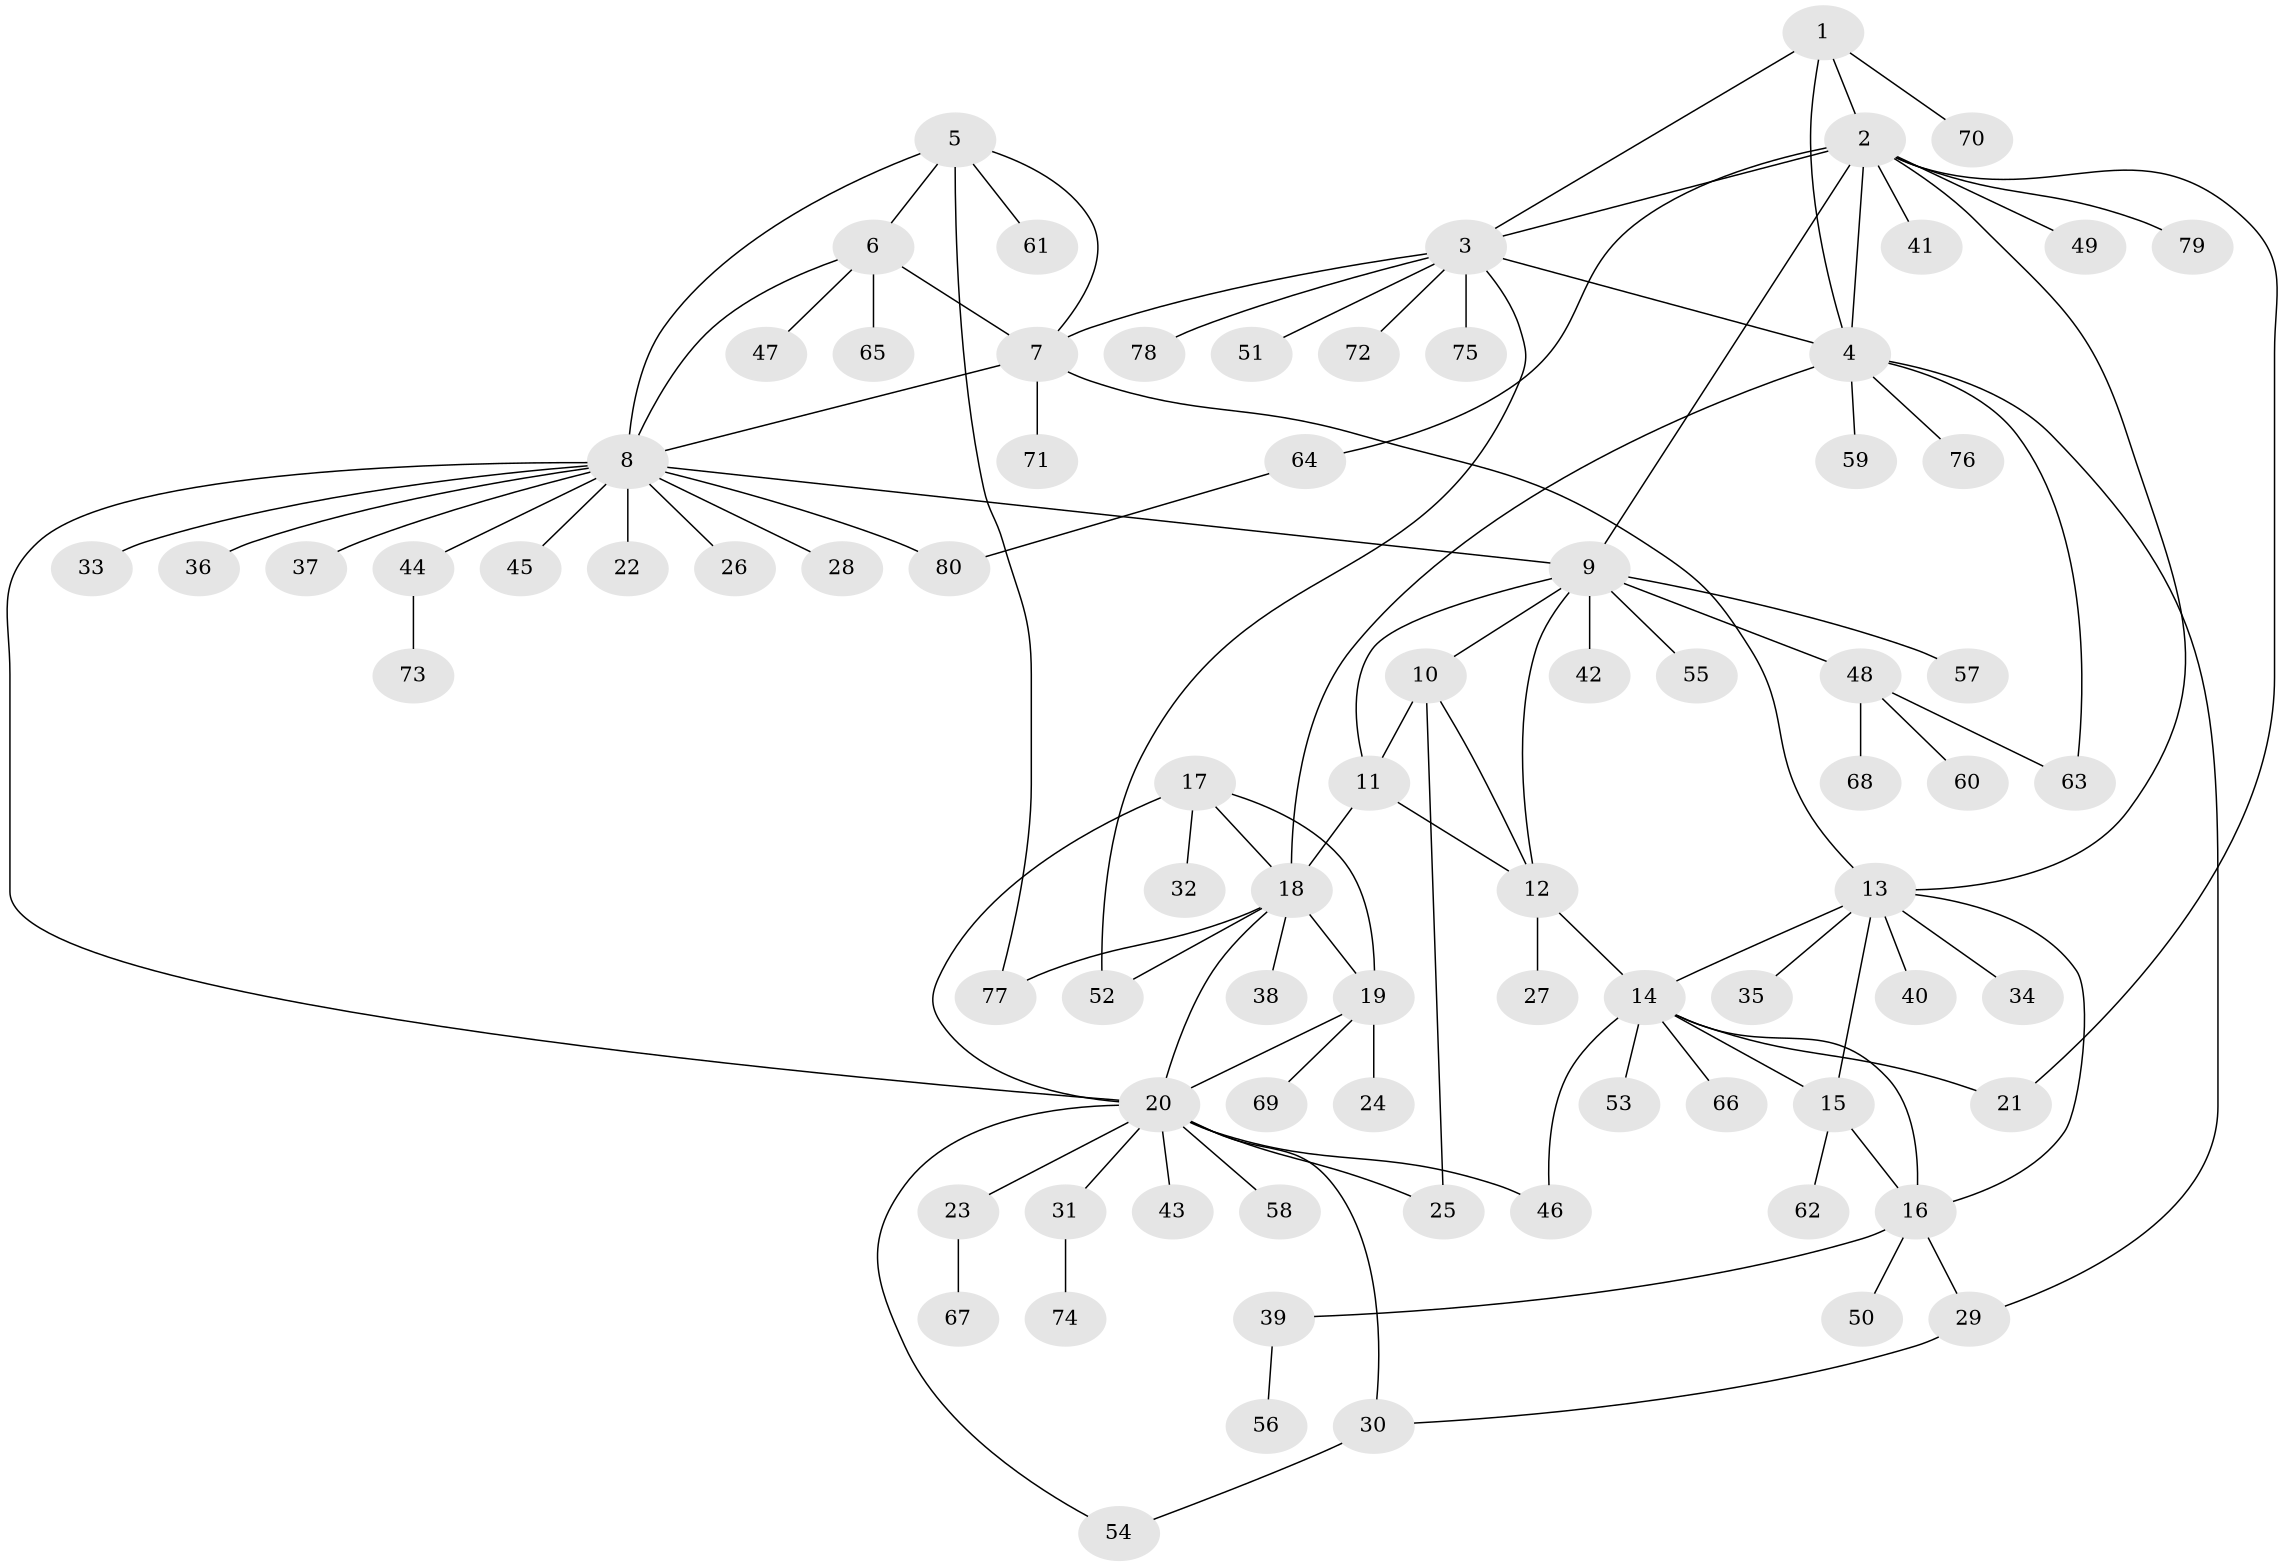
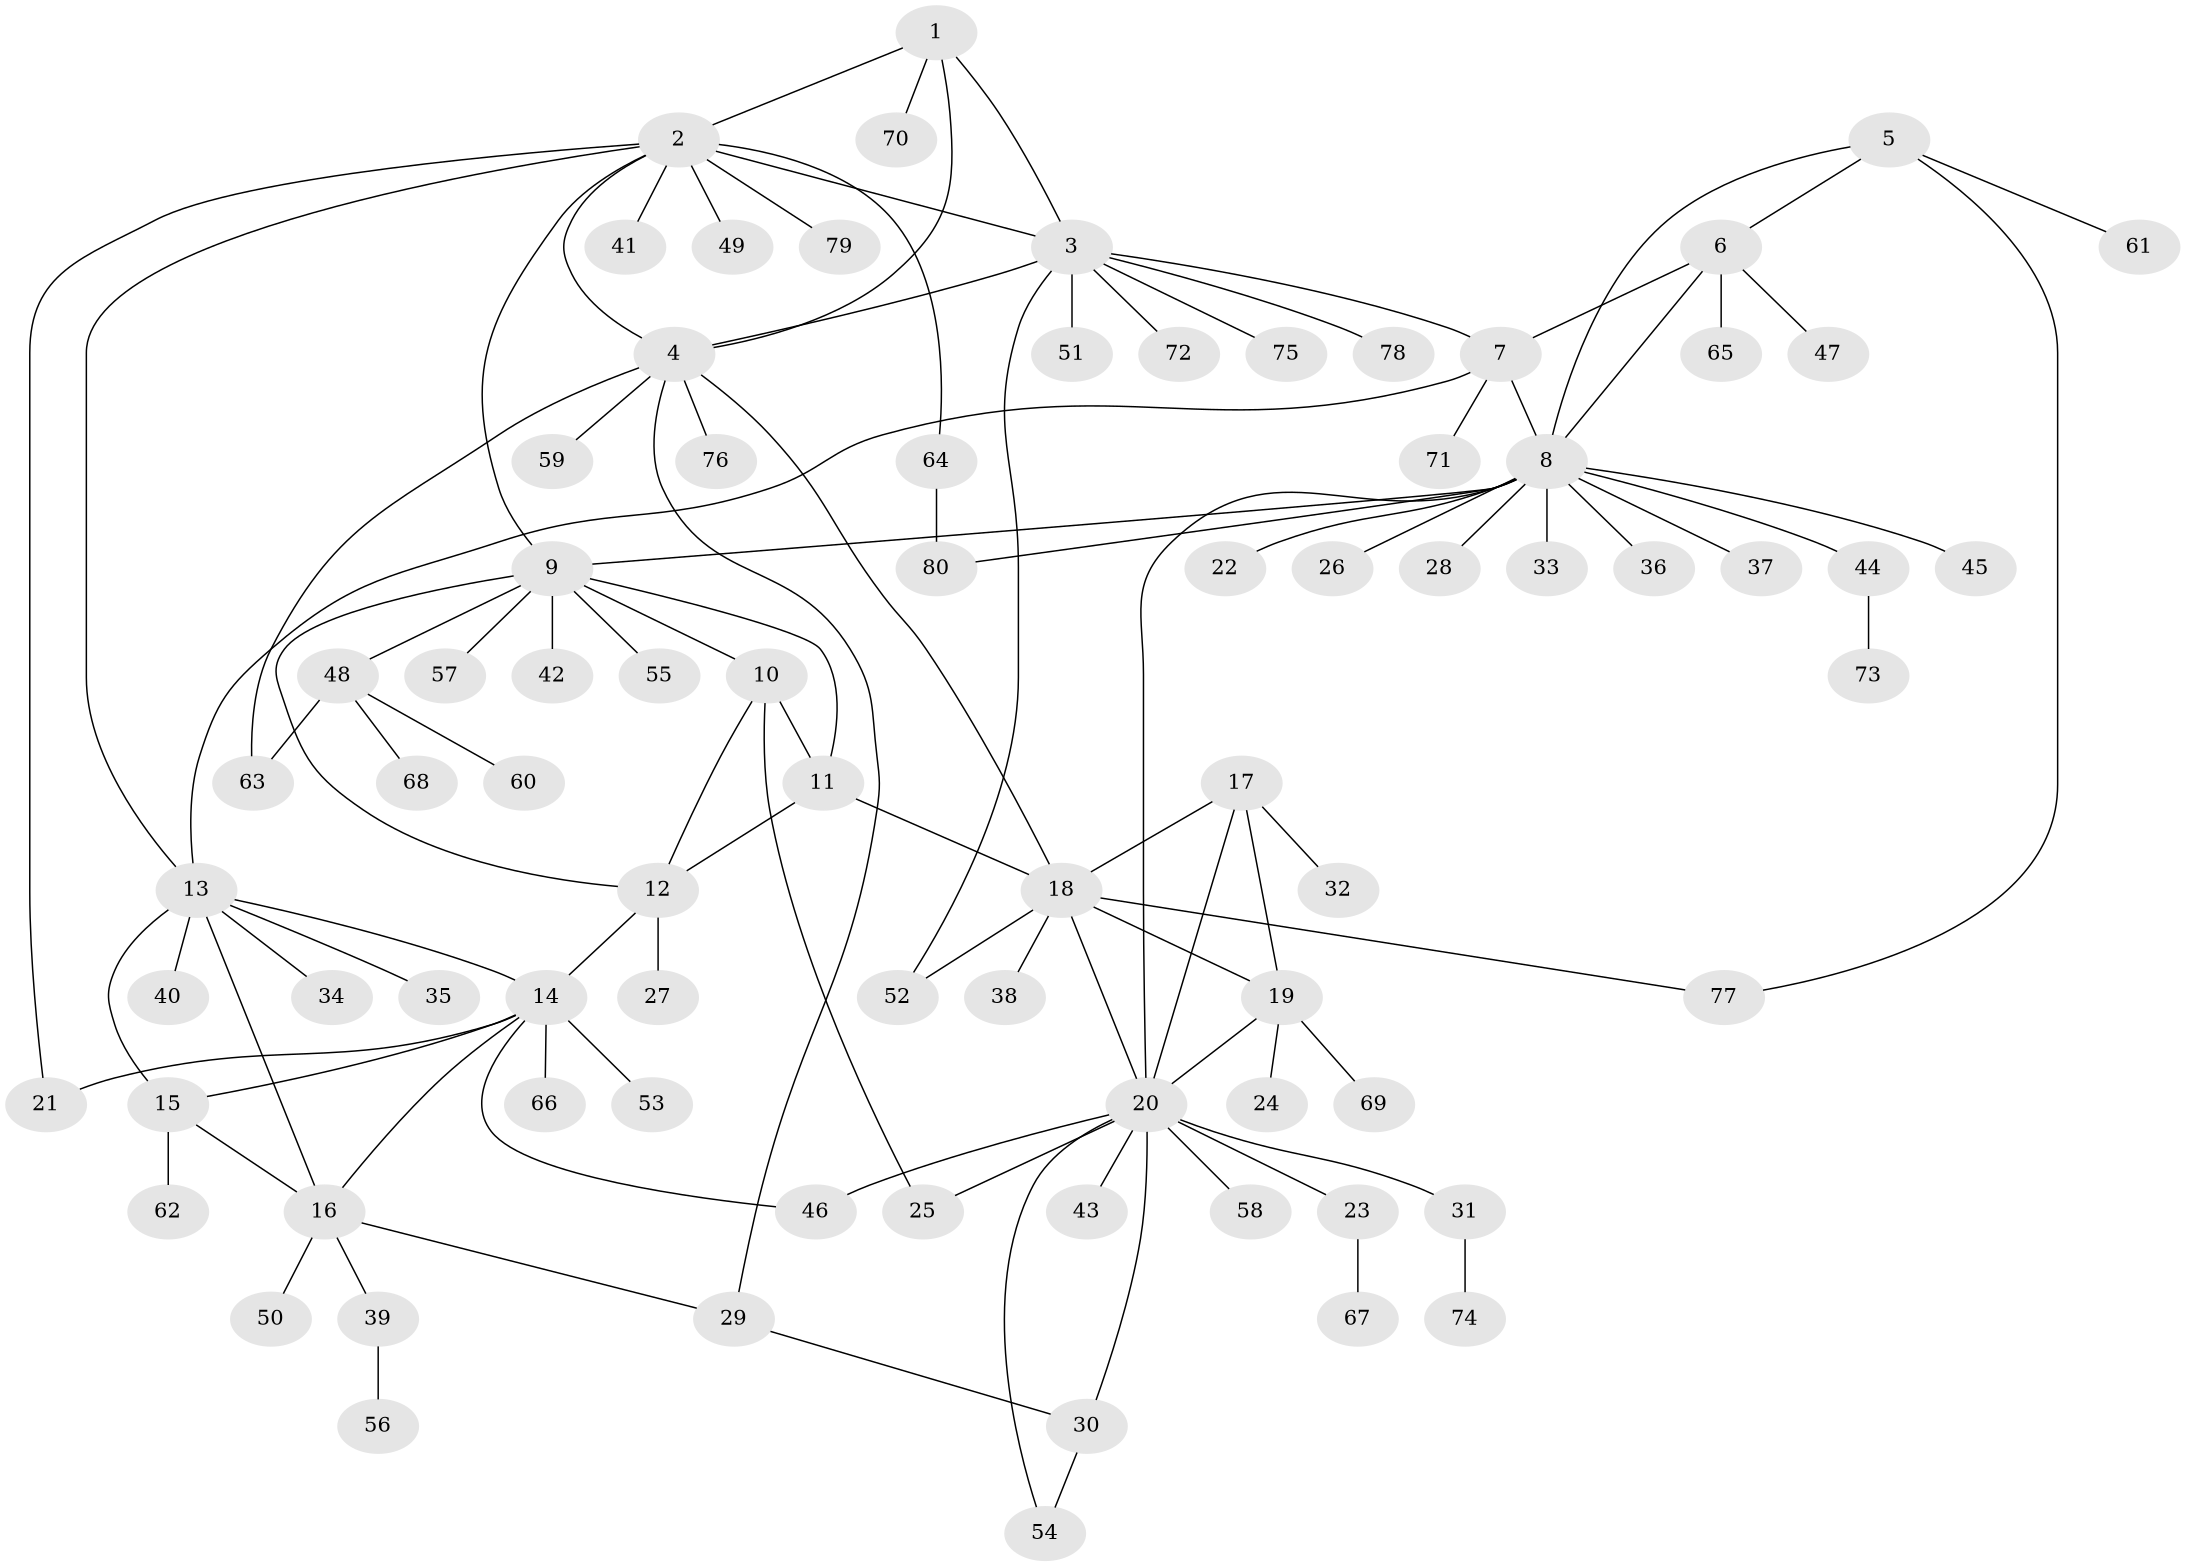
(1091, 220) -> none
